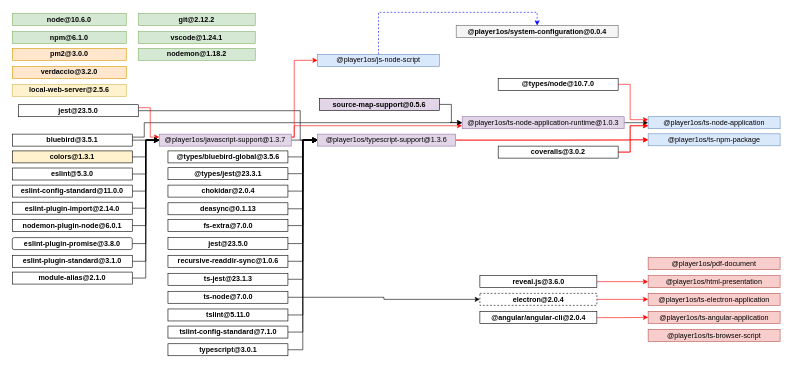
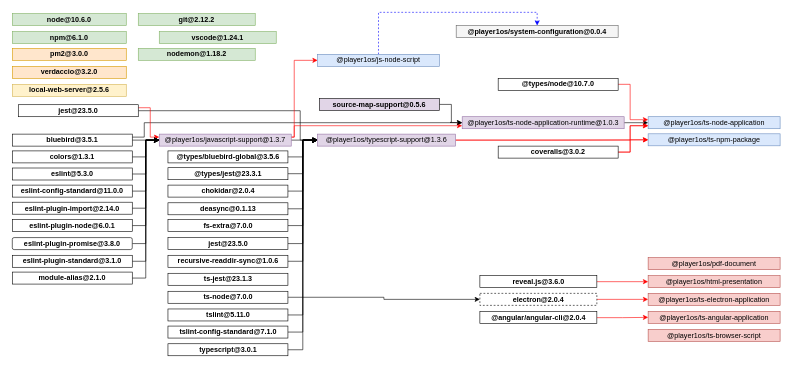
(197, 38) -> (218, 38)
(72, 157) -> (72, 157)
(72, 226) -> (72, 226)
(293, 279) -> none
